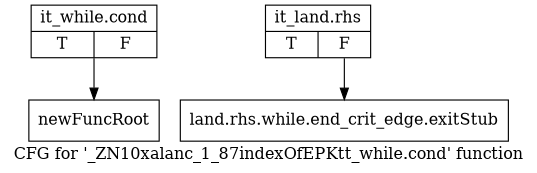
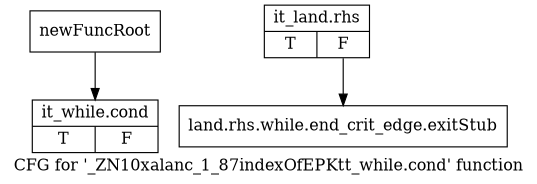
(94, 73) -> (95, 70)
